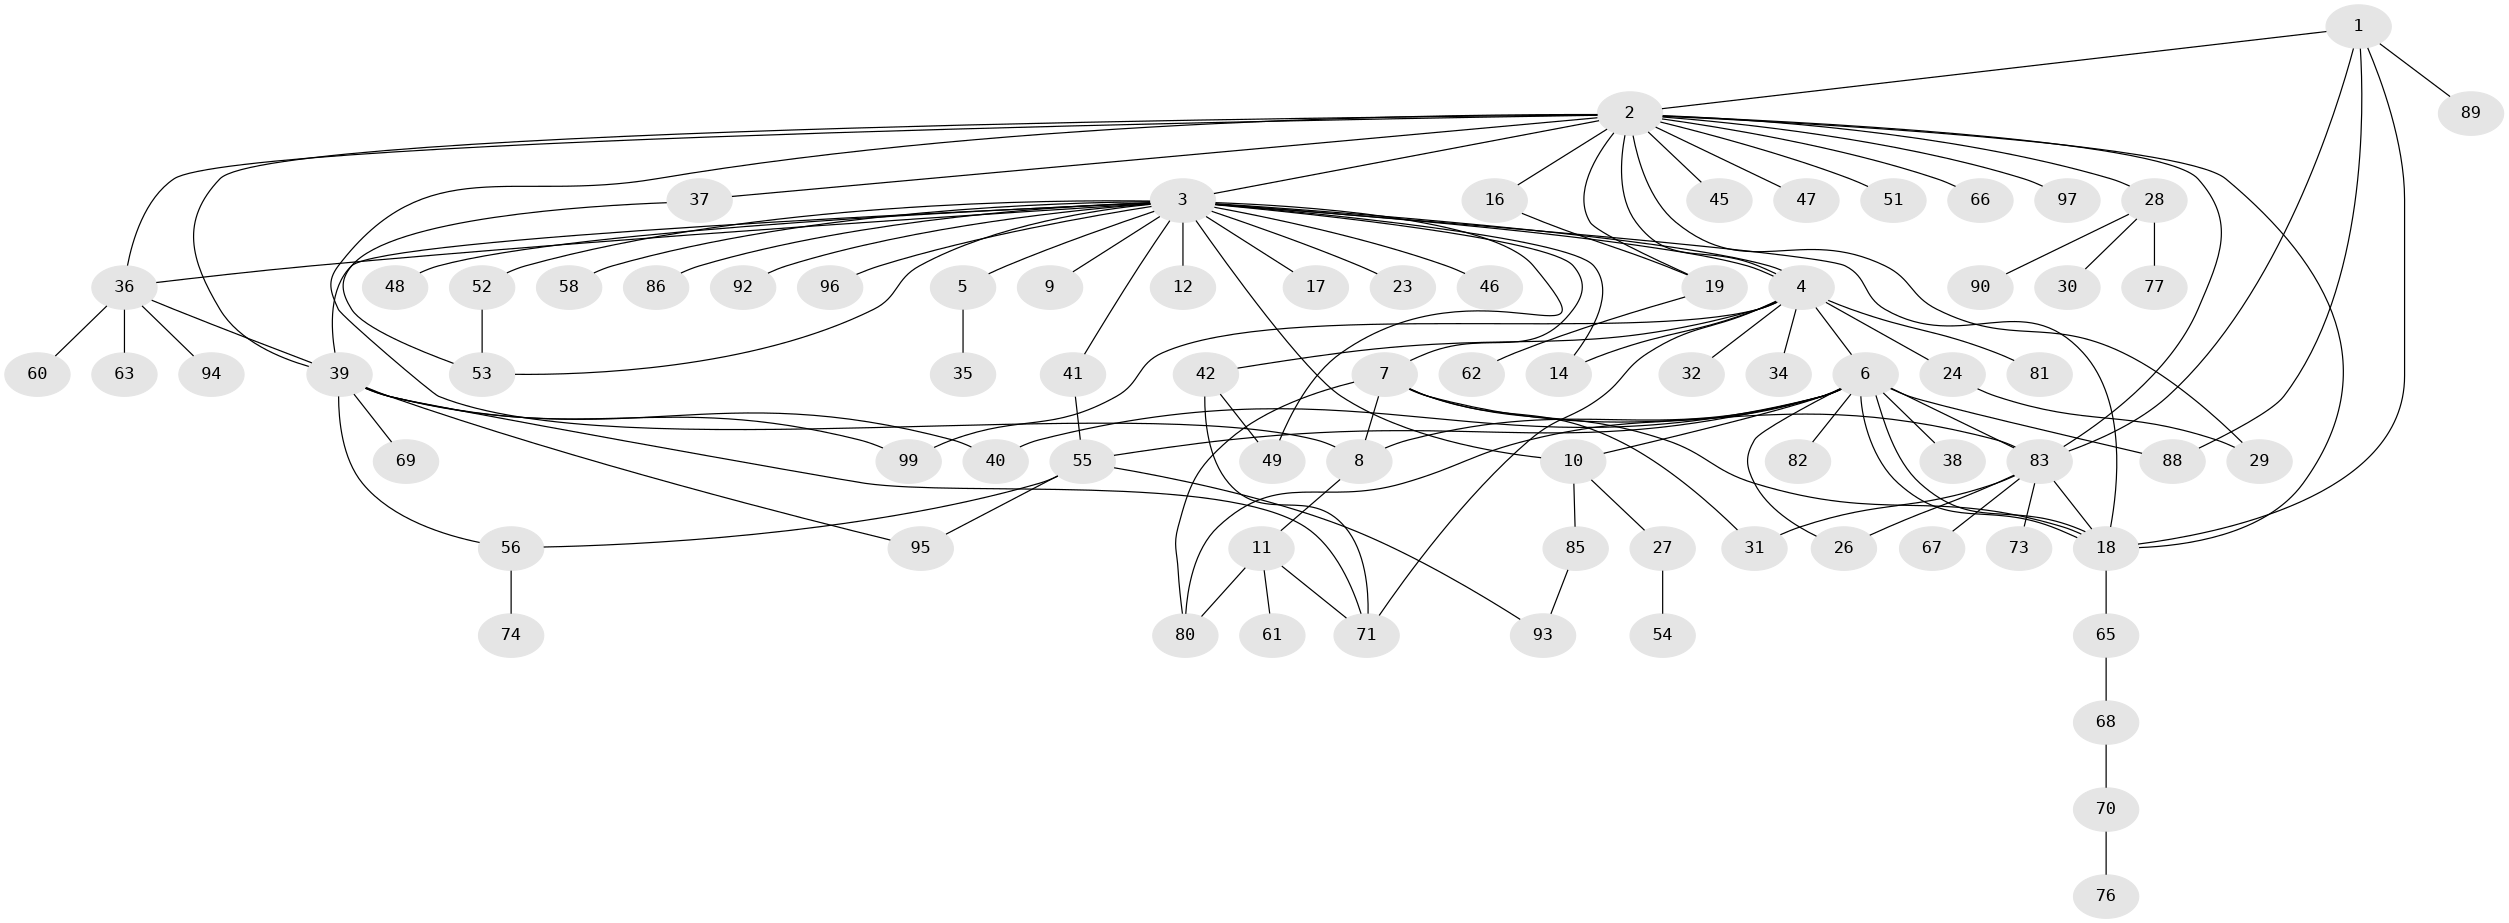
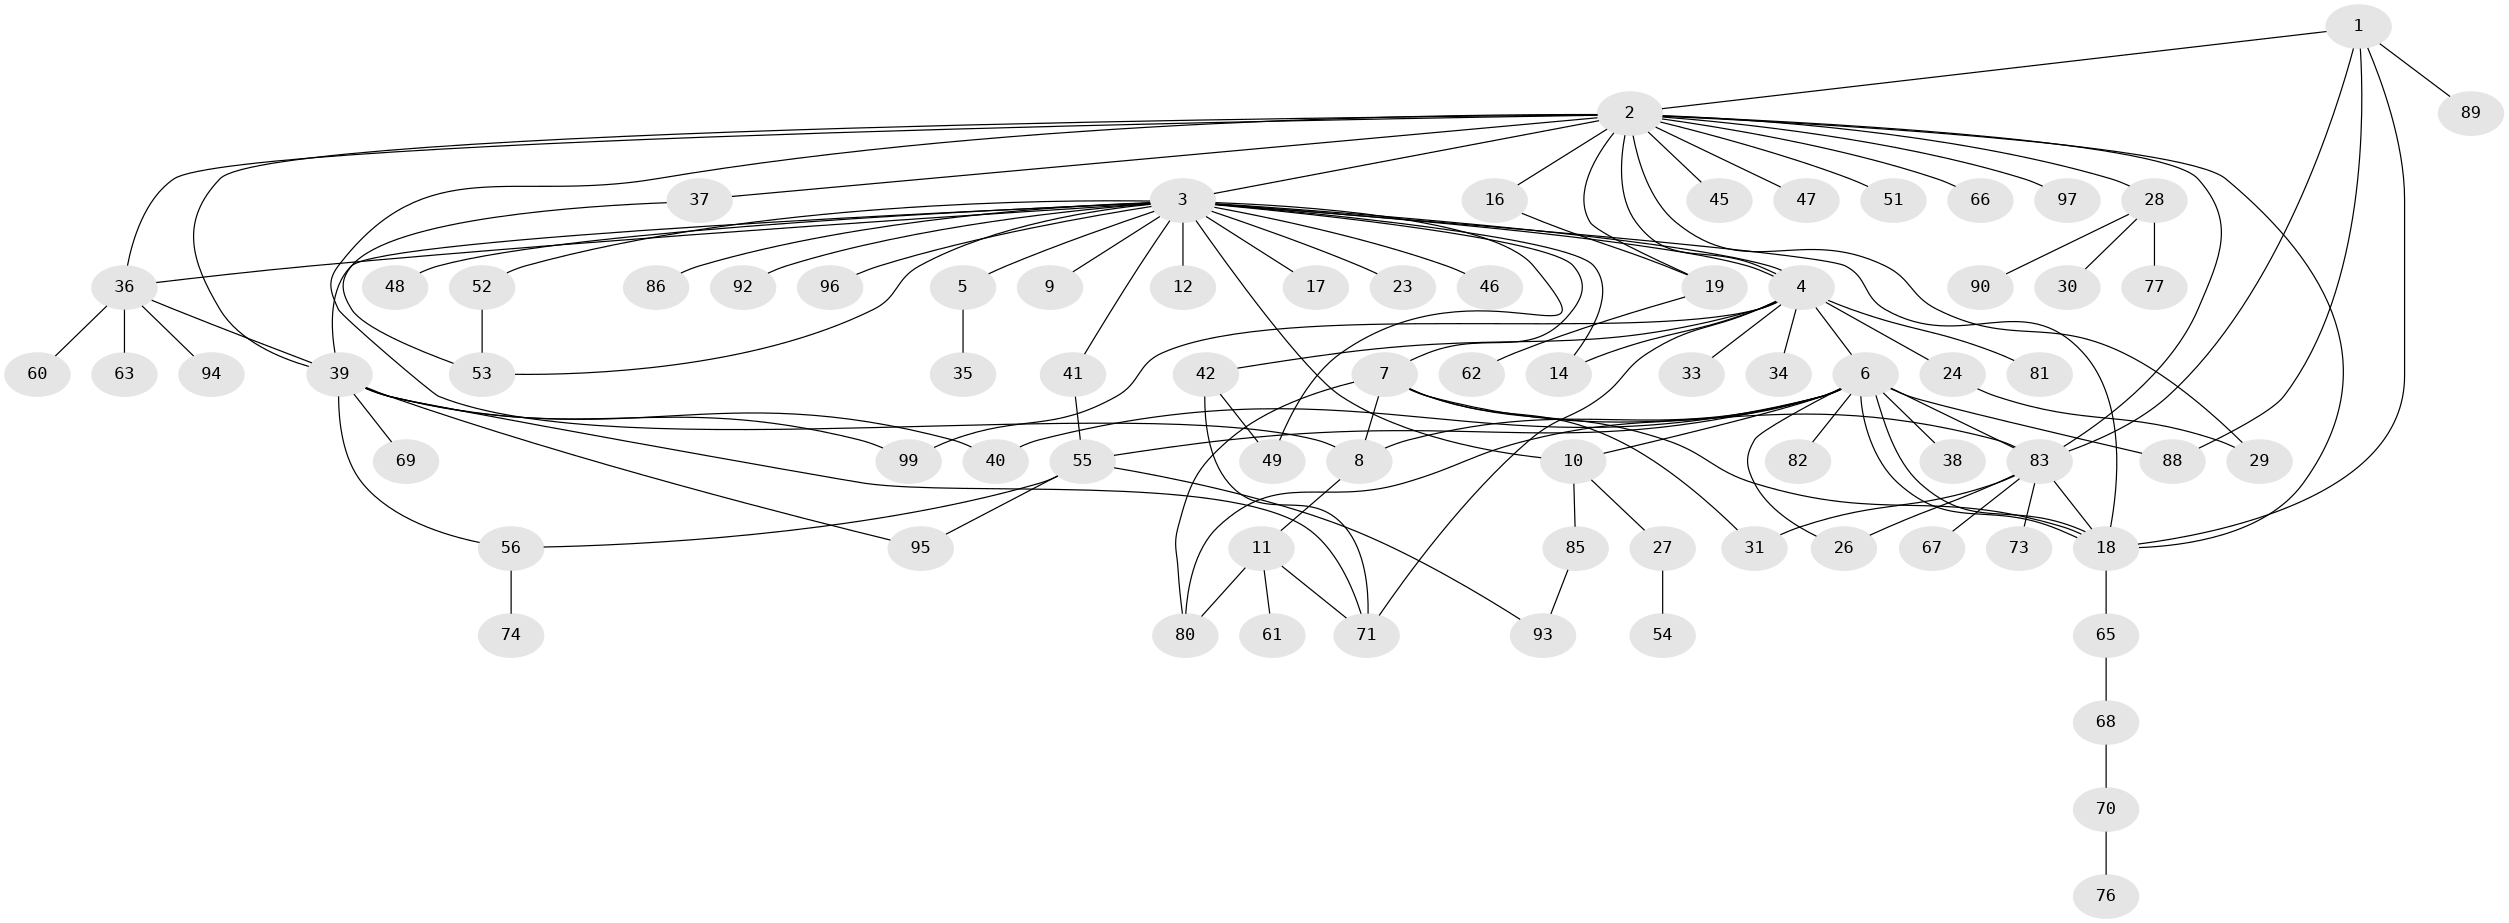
(569, 288) -> none
(1692, 375) -> (1692, 375)
